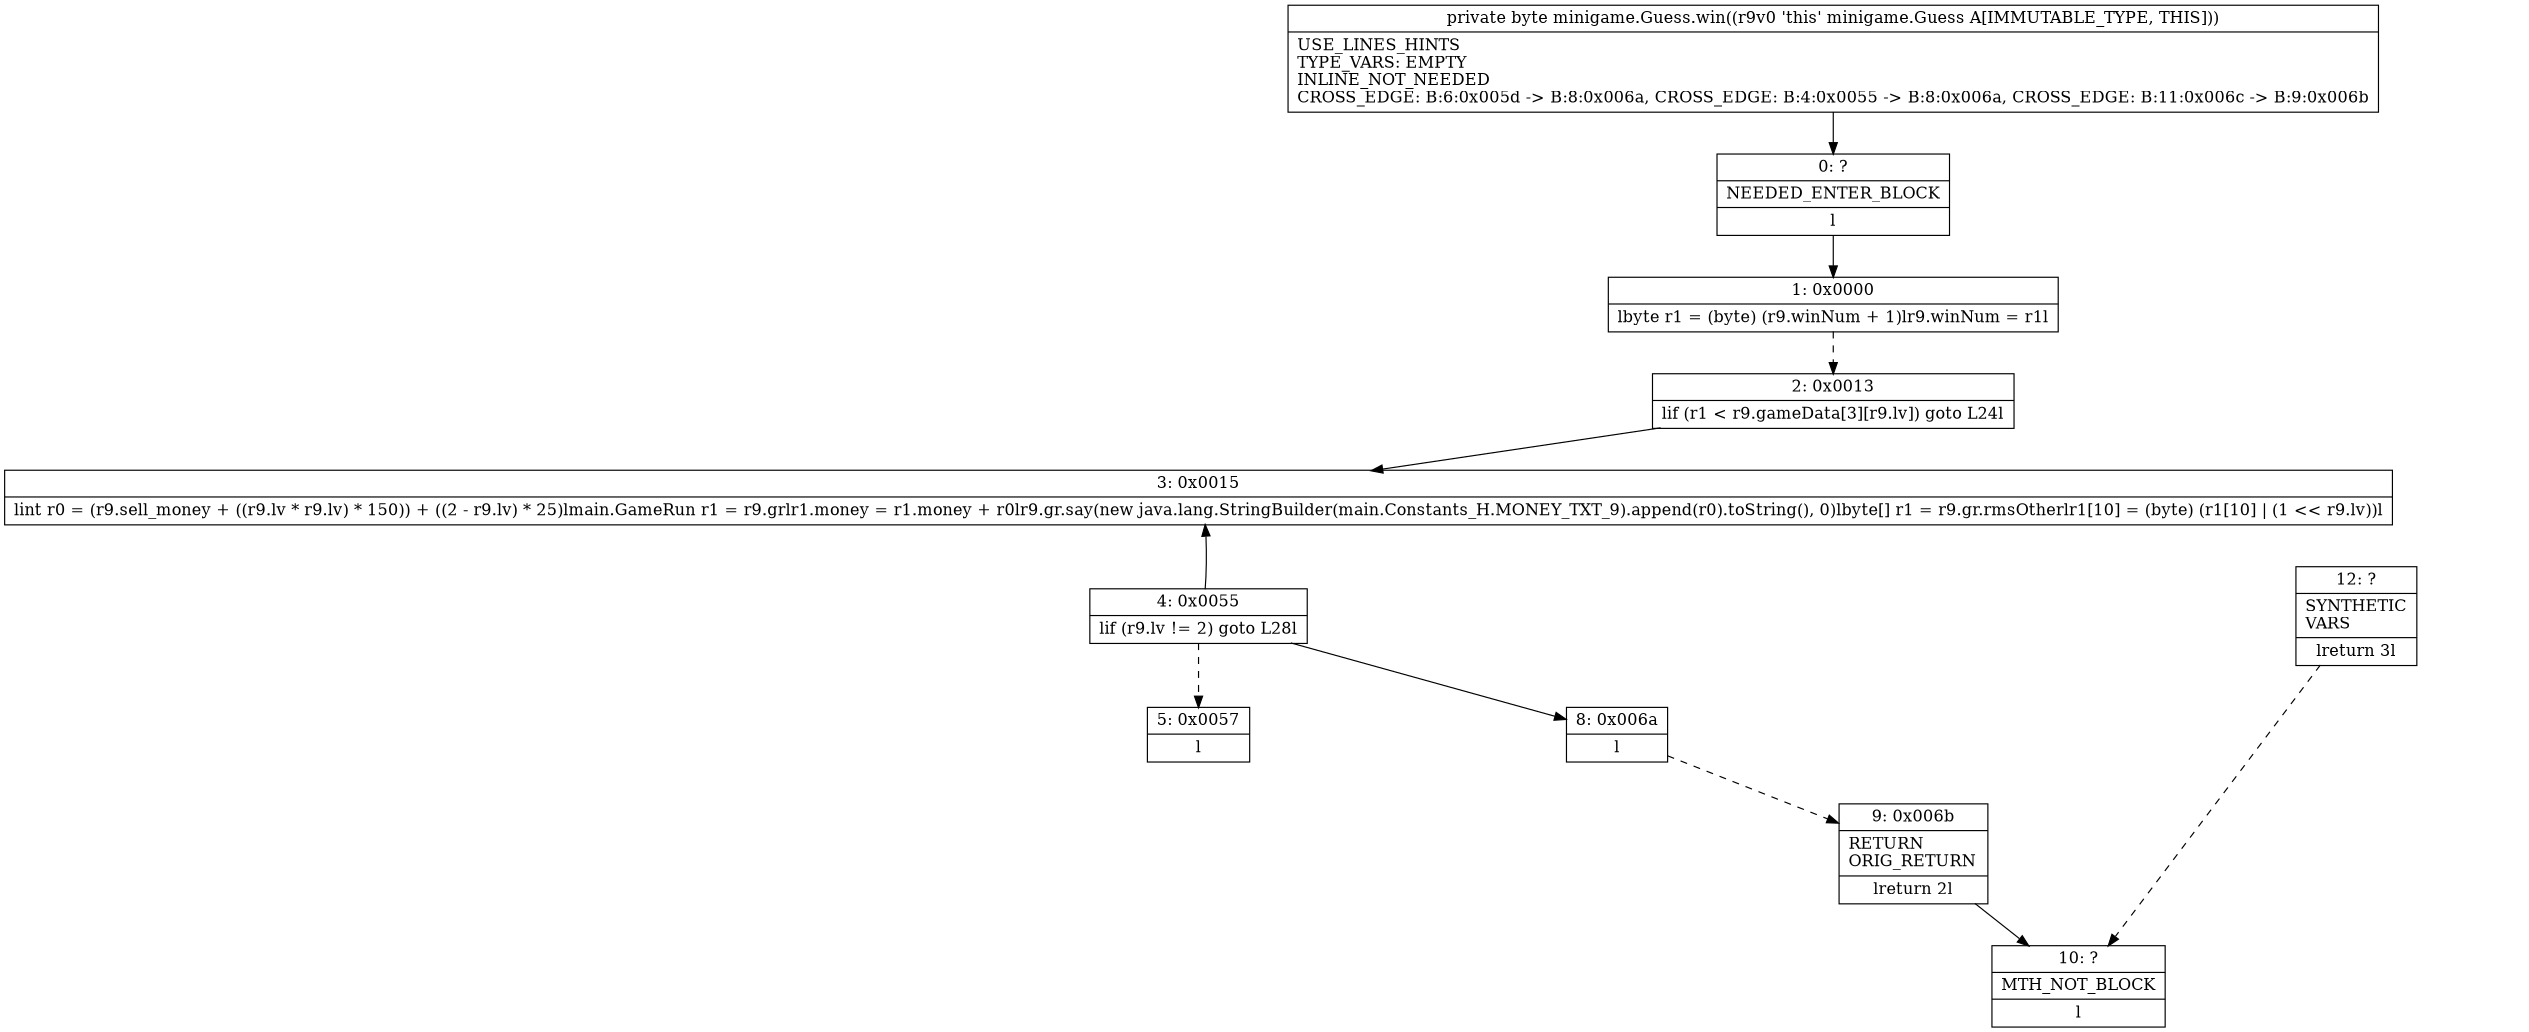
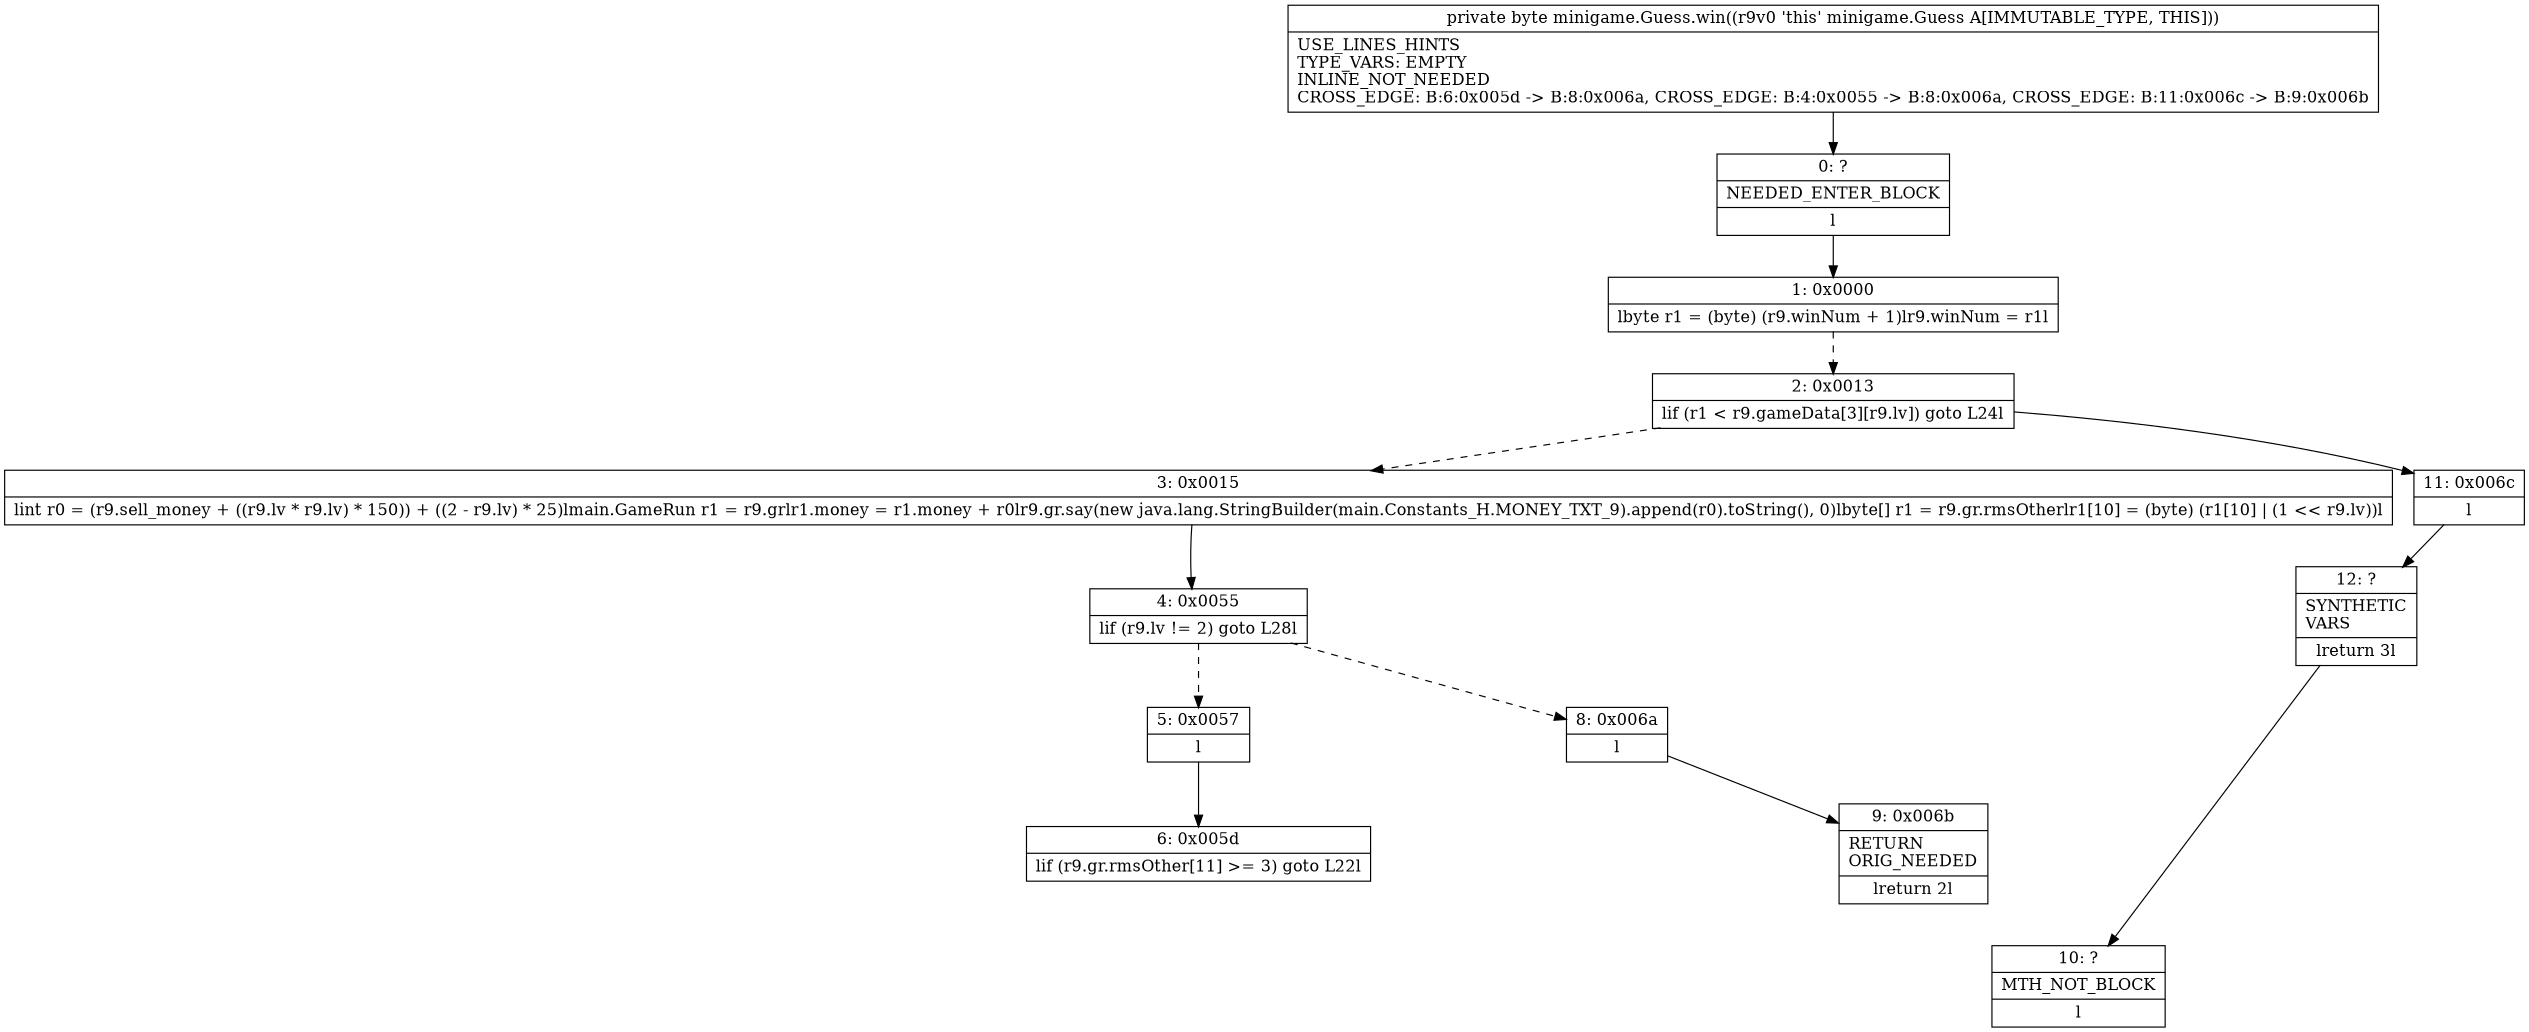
(1522, 448) -> (1522, 448)
none -> (2469, 498)
(1206, 563) -> (1191, 551)
(1423, 680) -> (1423, 680)
(1748, 787) -> (1748, 787)
(2218, 801) -> (2218, 801)
none -> (1199, 854)
(1912, 861) -> (1913, 861)
(1997, 921) -> none
